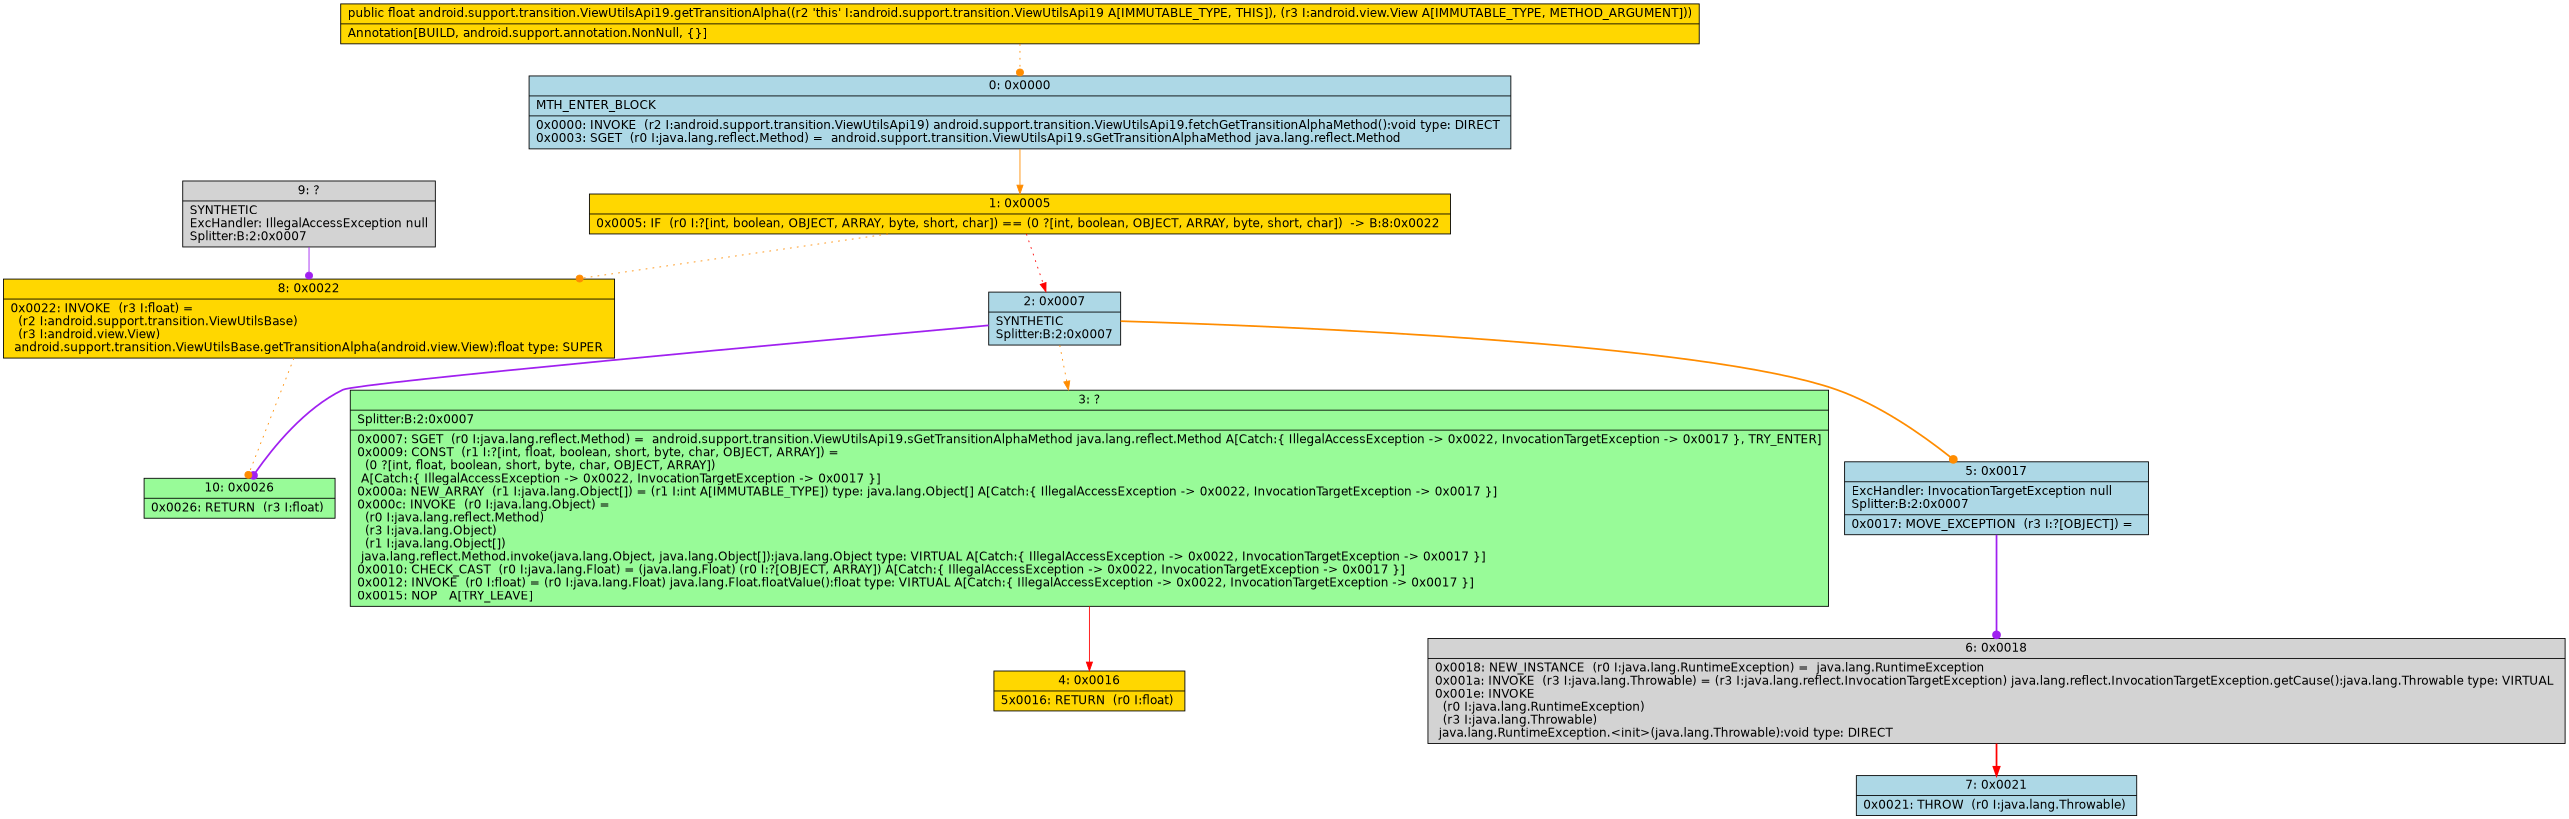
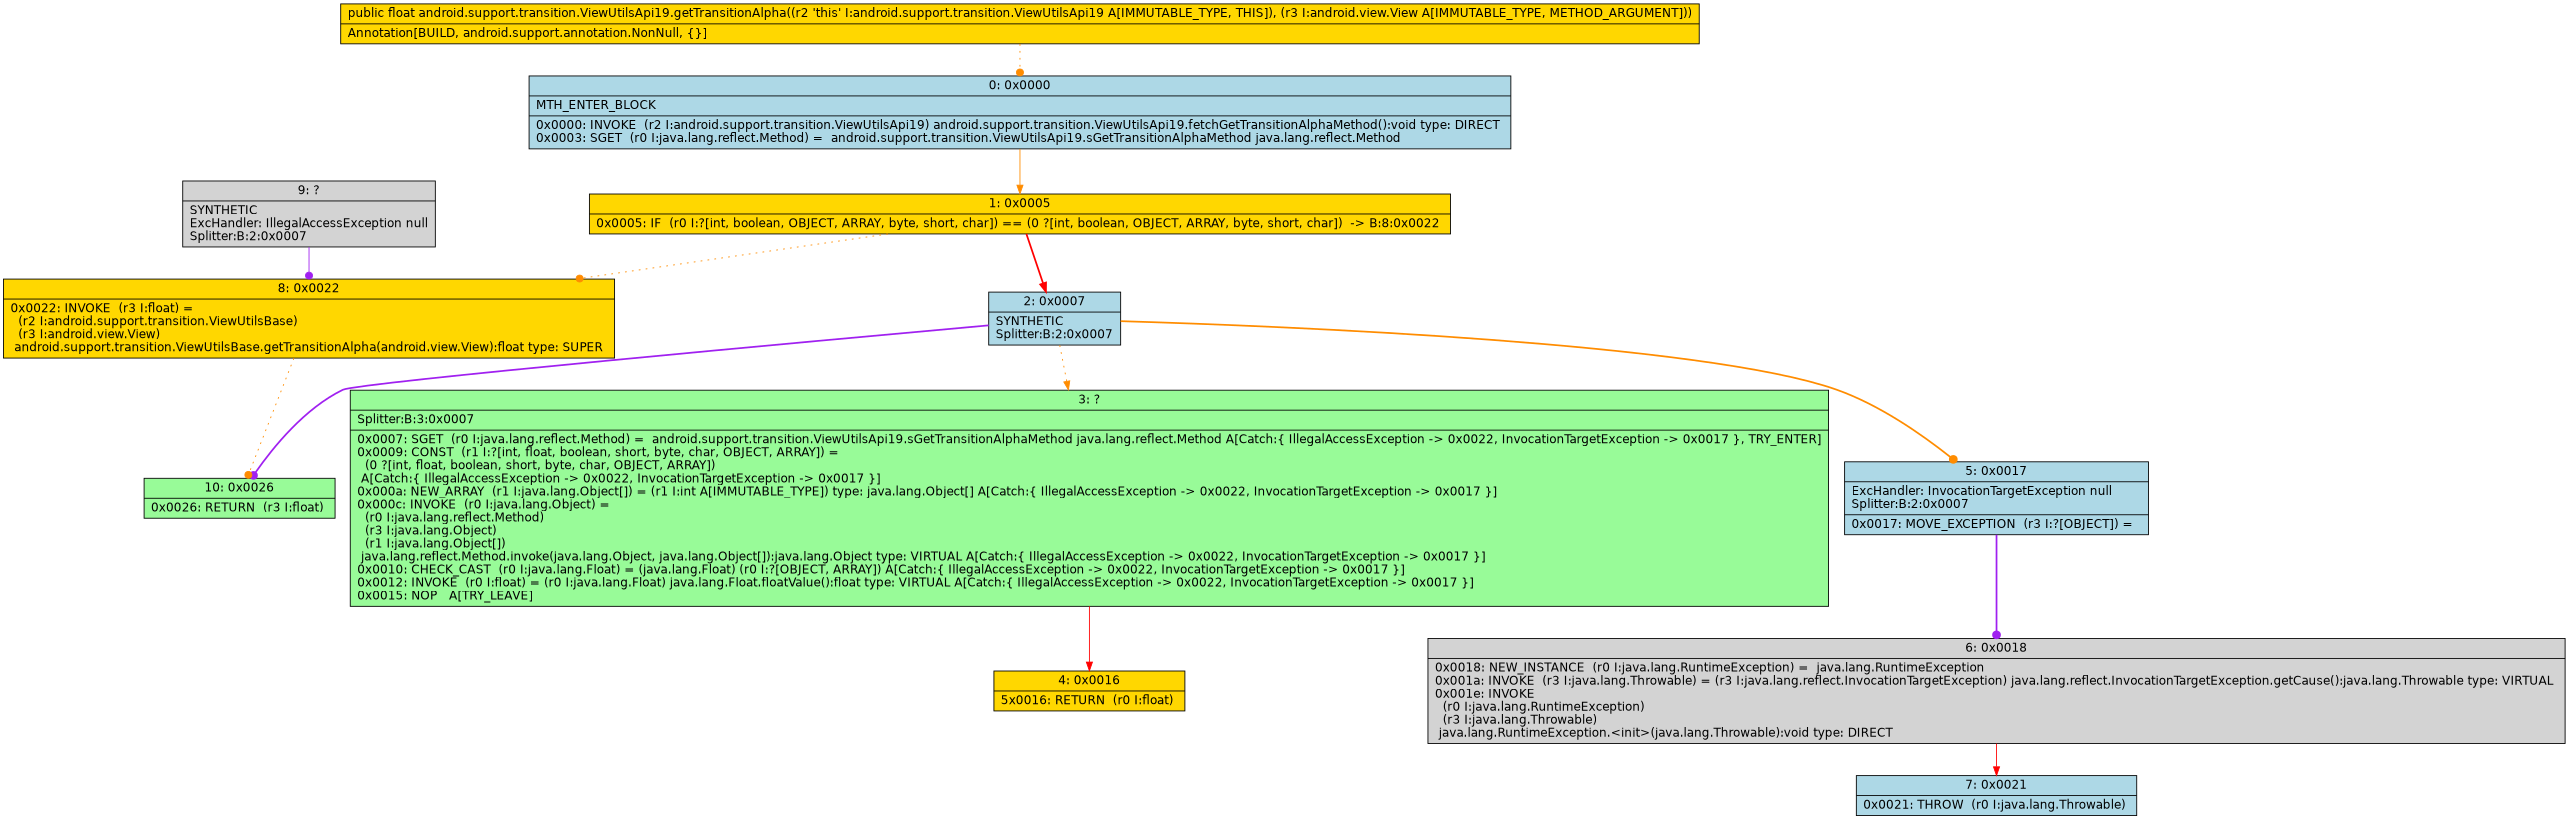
(1035, 259) -> (1035, 259)
(416, 420) -> (416, 420)
(1997, 755) -> (1997, 755)
